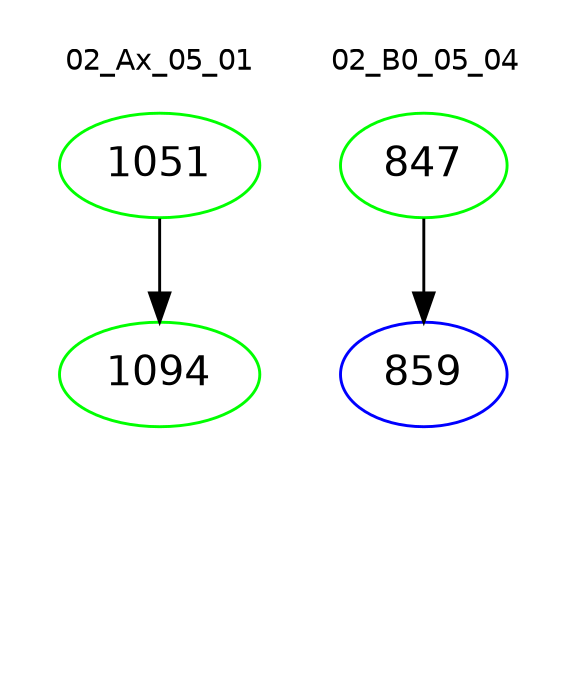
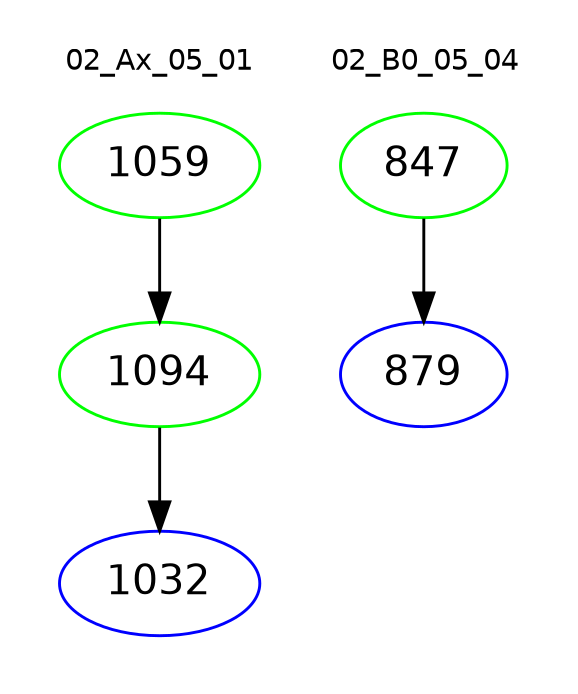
(160, 165) -> (160, 165)
(424, 374) -> (424, 374)
none -> (160, 583)
